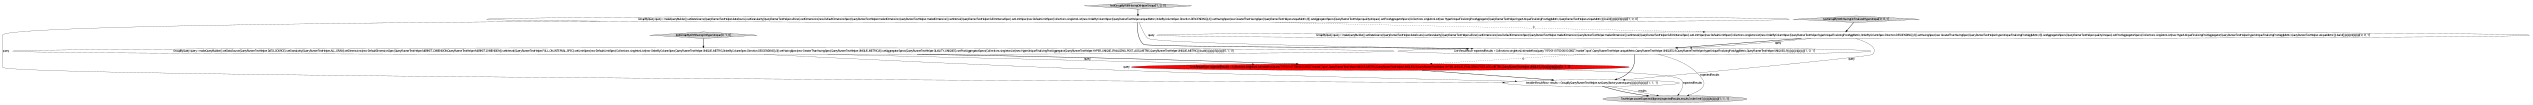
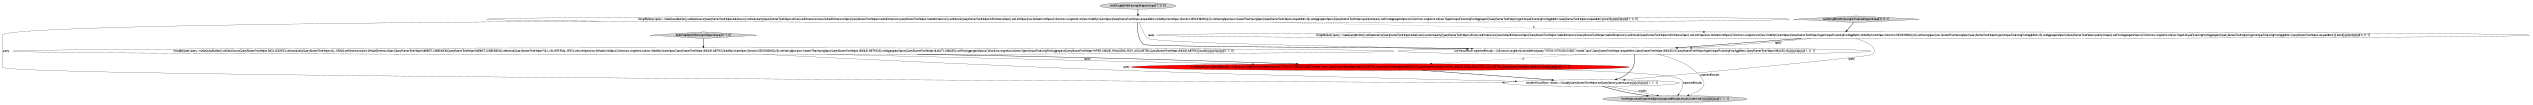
(1138, 6) -> (1138, 6)
